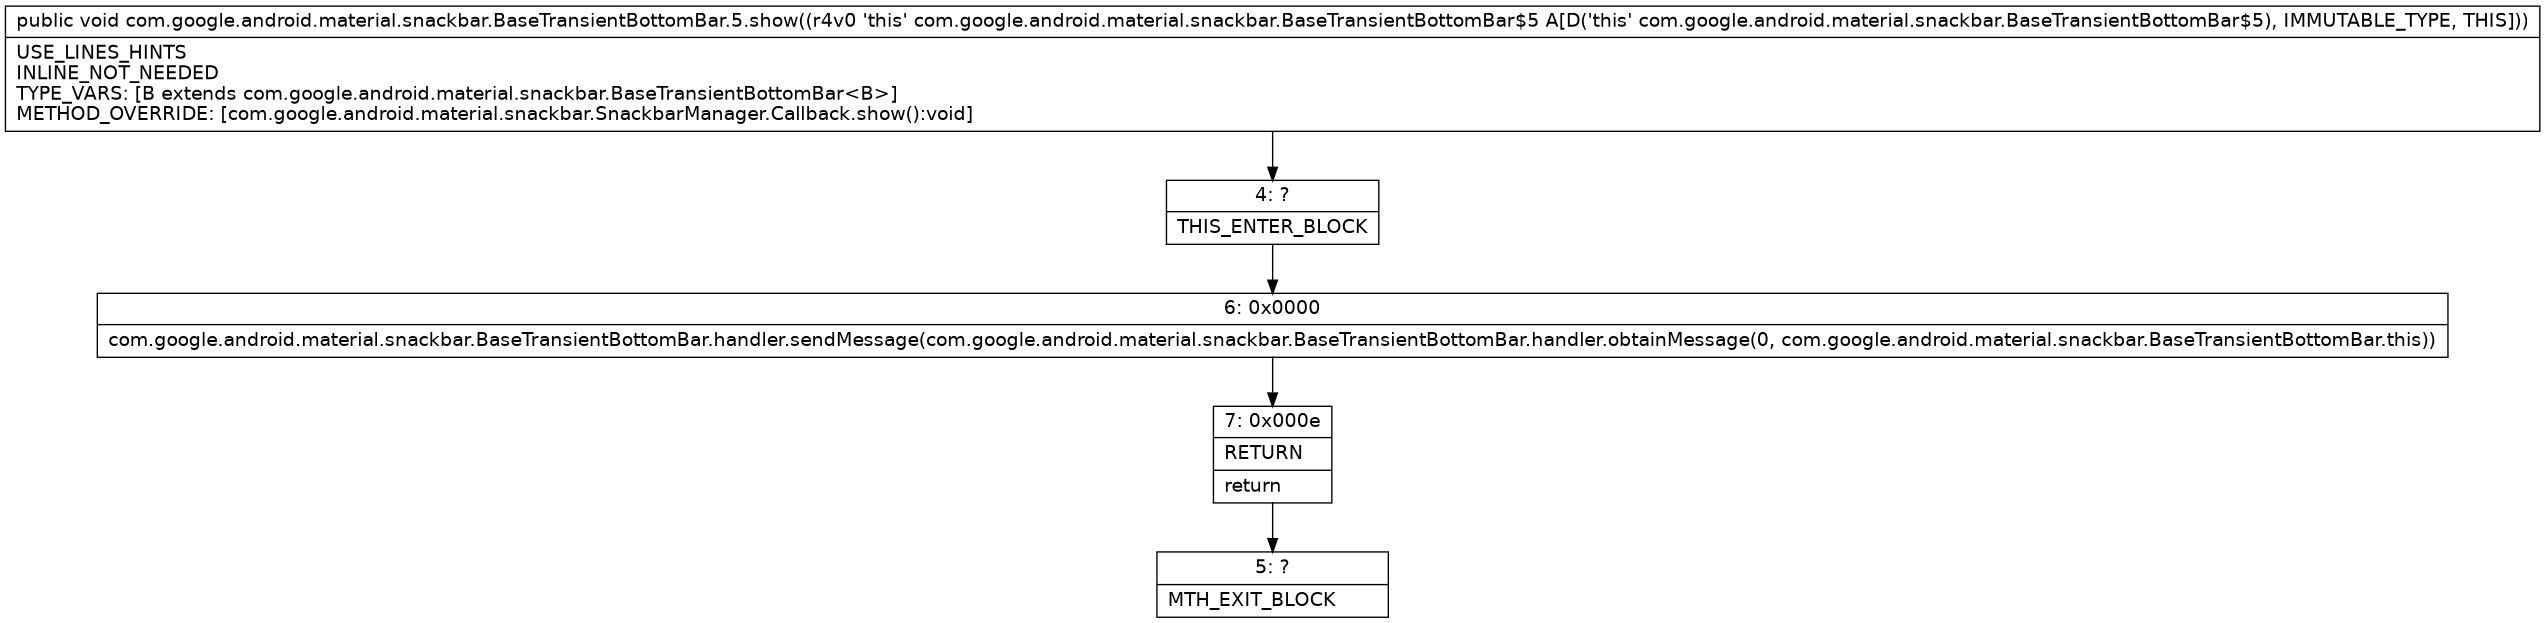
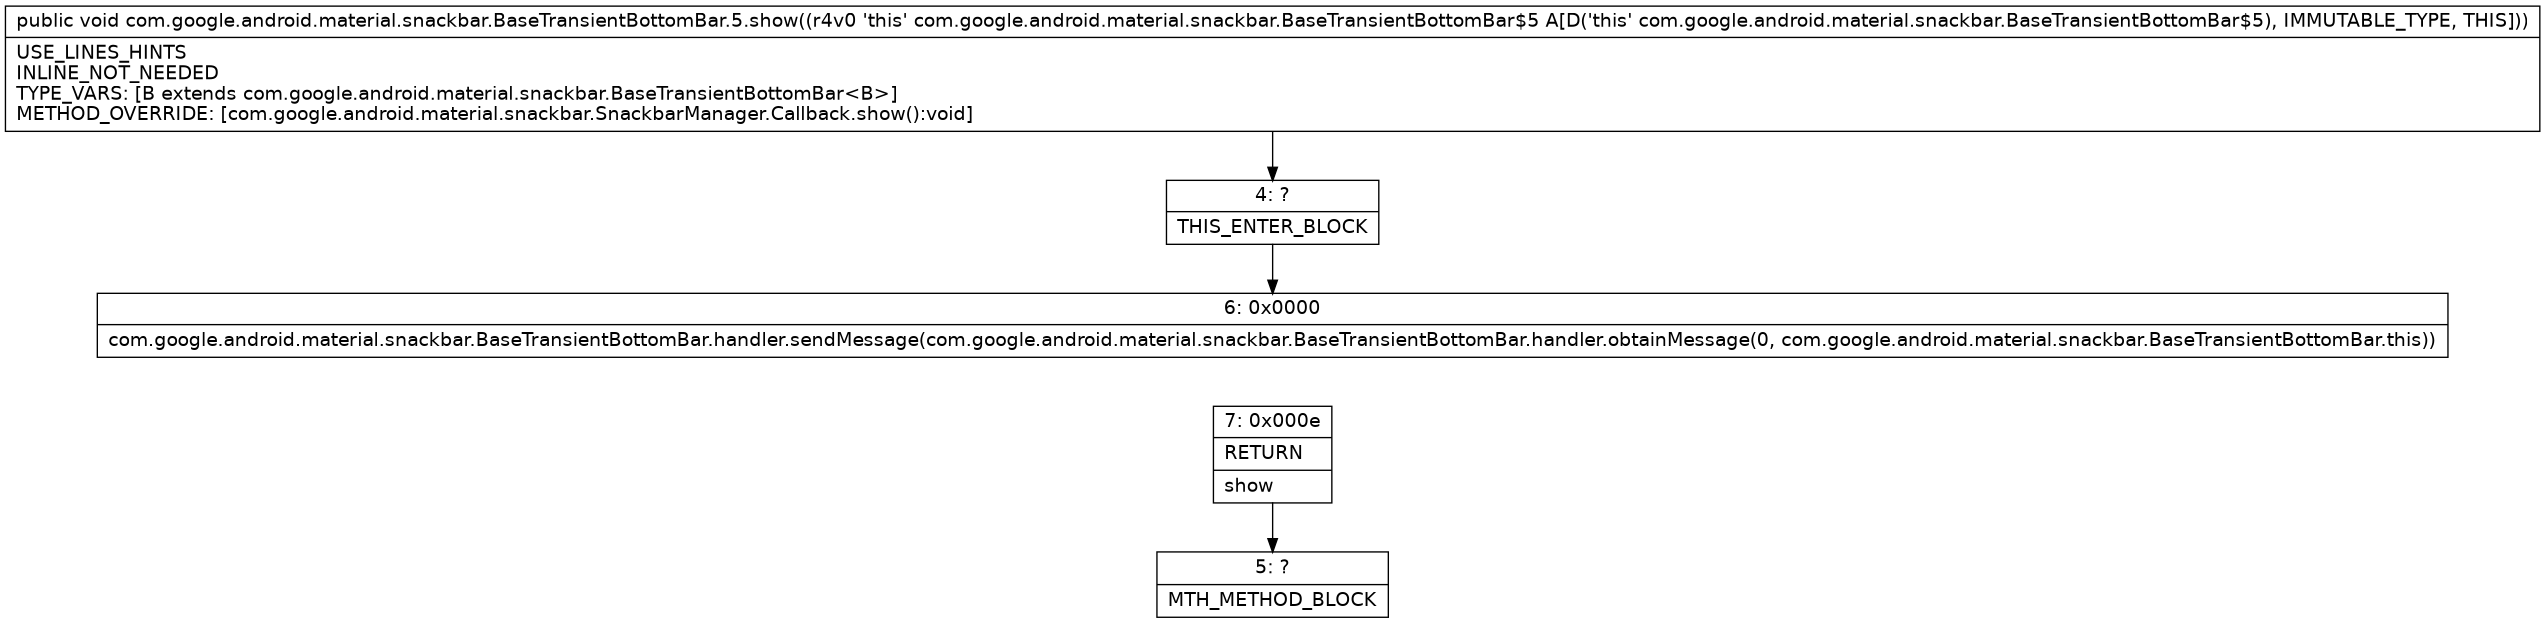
(1273, 375) -> none
(1254, 486) -> (1250, 486)
(1252, 600) -> (1273, 600)
